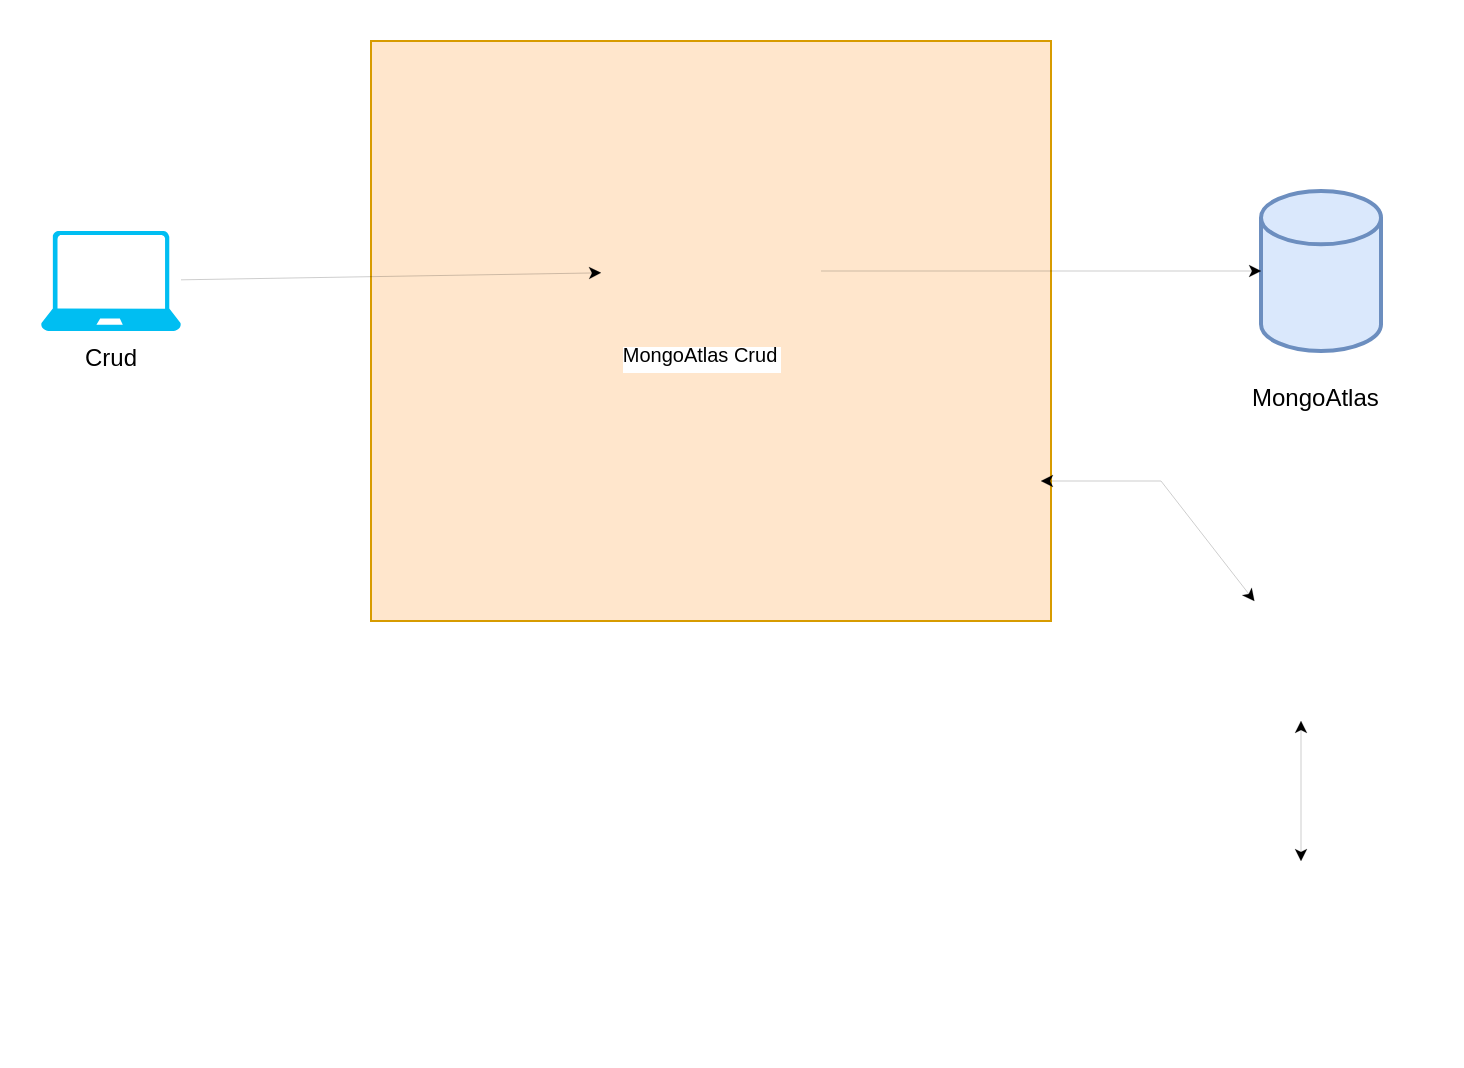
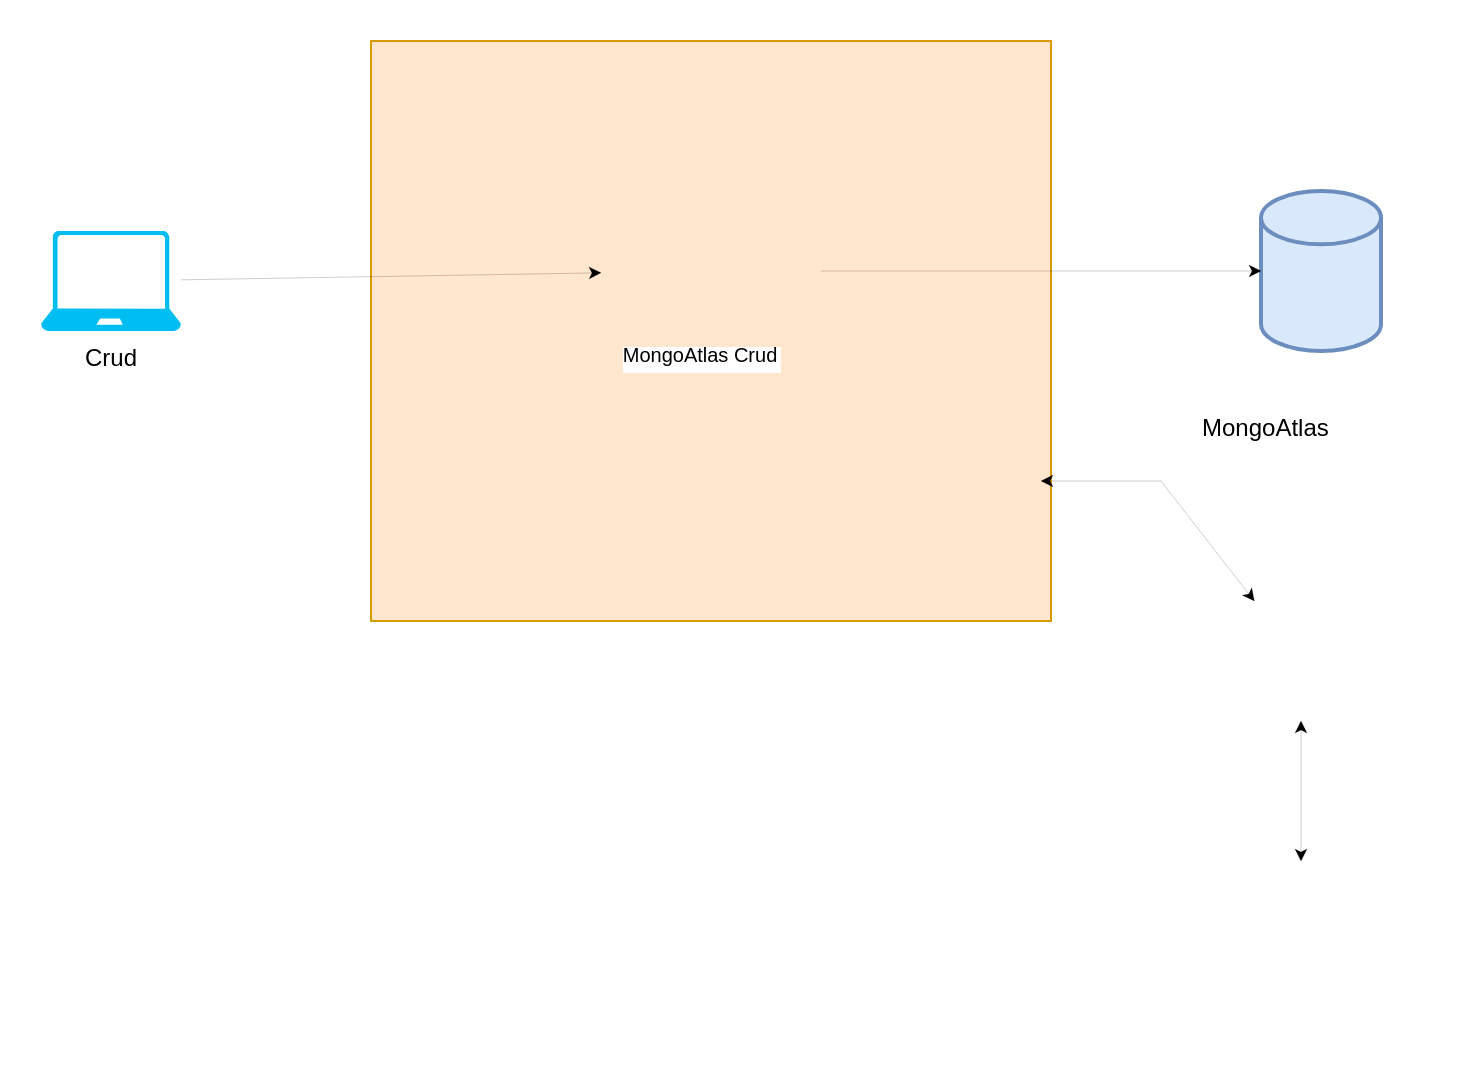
(1331, 401) -> (1281, 431)
